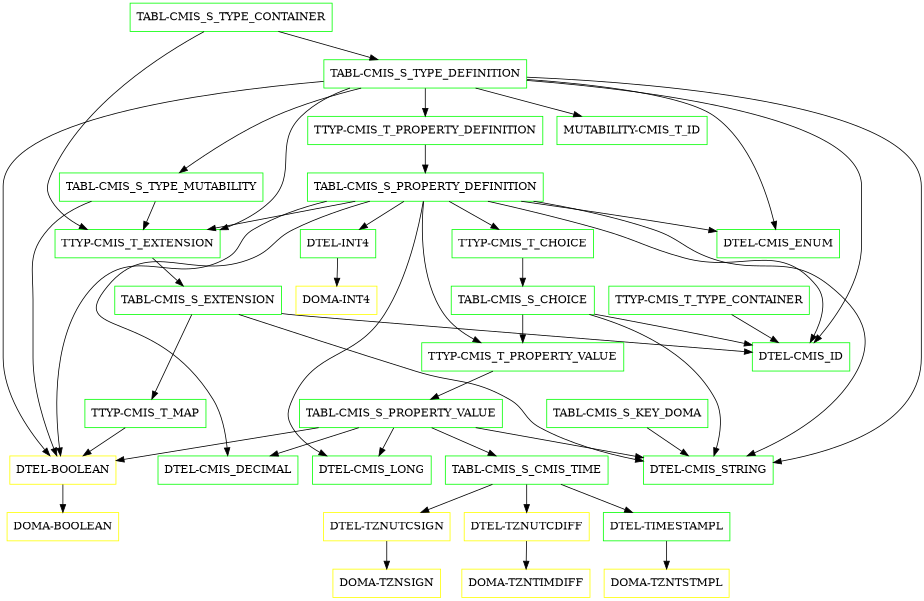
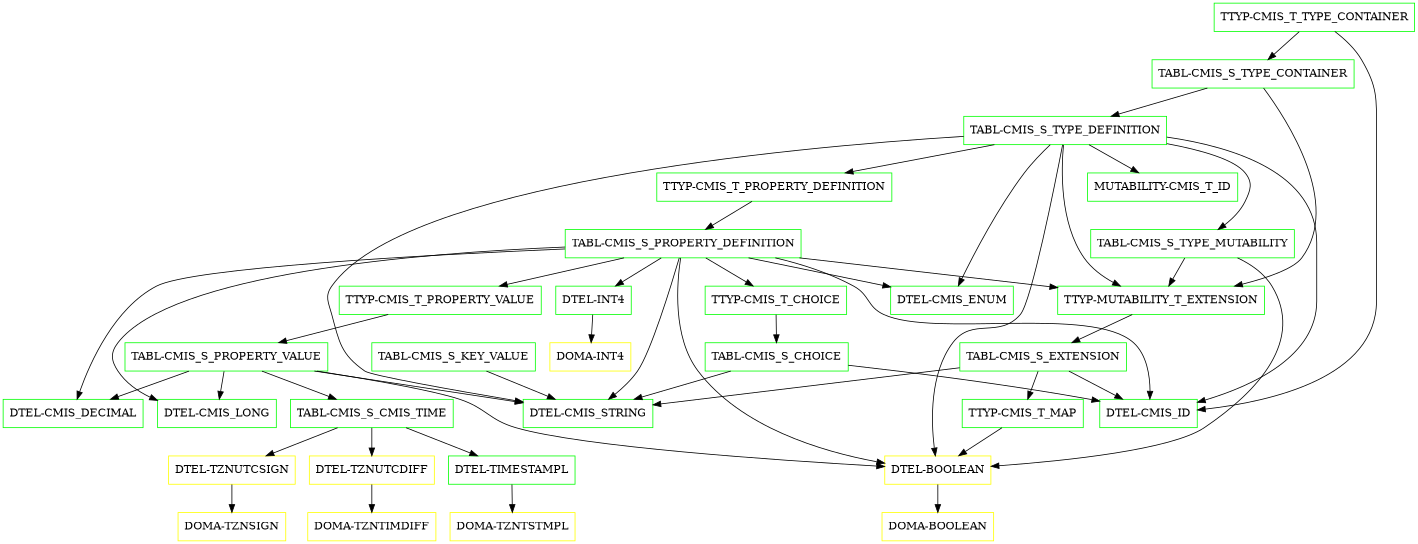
none -> (1287, 43)
(138, 244) -> (1161, 300)
(523, 325) -> none
(627, 413) -> (454, 357)
